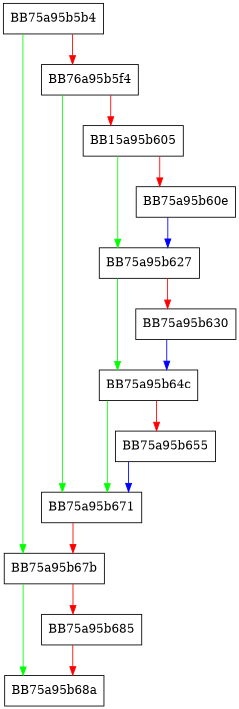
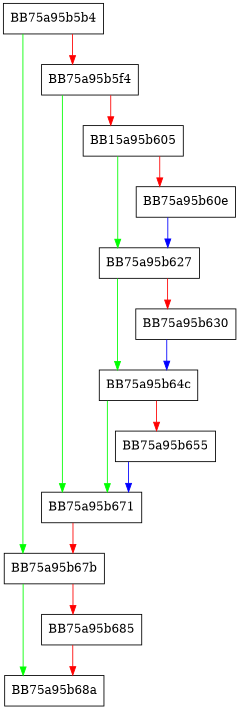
(90, 80) -> (90, 80)
